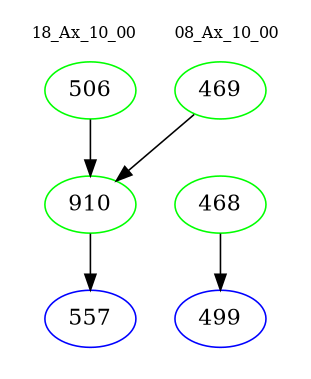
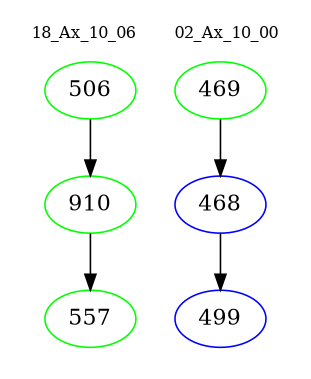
(84, 34) -> (84, 34)
(227, 34) -> (227, 34)
(173, 133) -> (220, 140)
(220, 205) -> (220, 205)
(90, 319) -> (90, 319)
